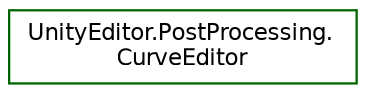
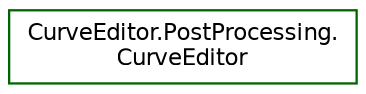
(183, 47) -> (183, 47)
